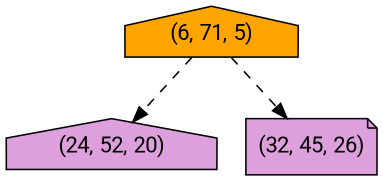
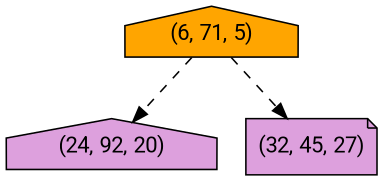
(112, 147) -> (112, 147)
(311, 147) -> (311, 147)
